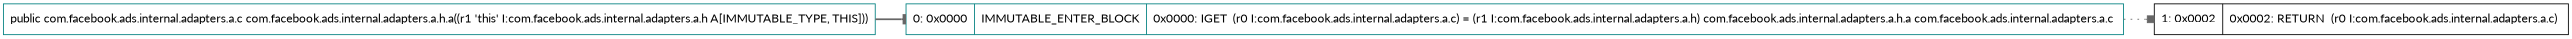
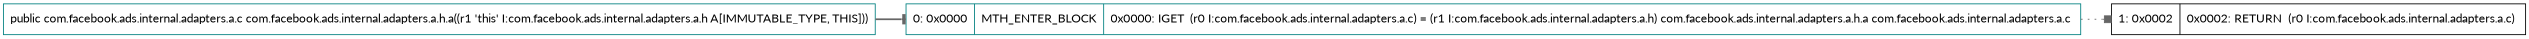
(1060, 19) -> (1039, 19)
